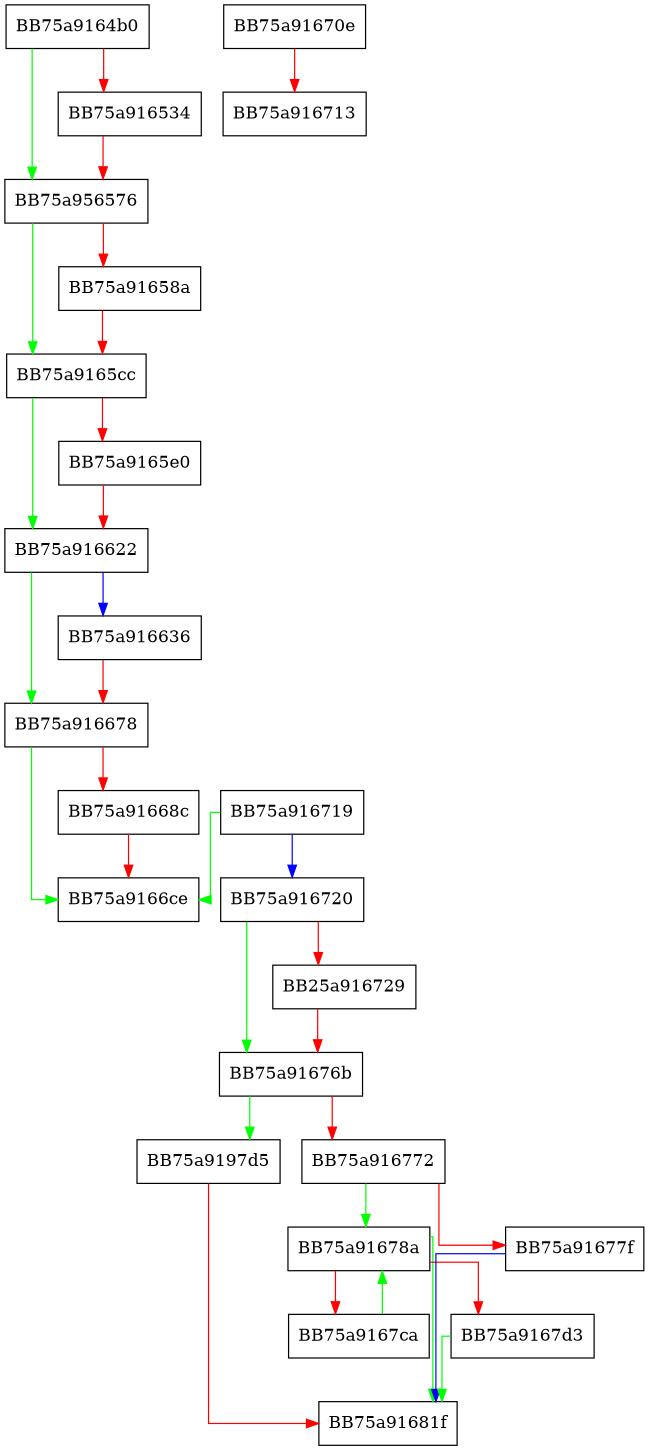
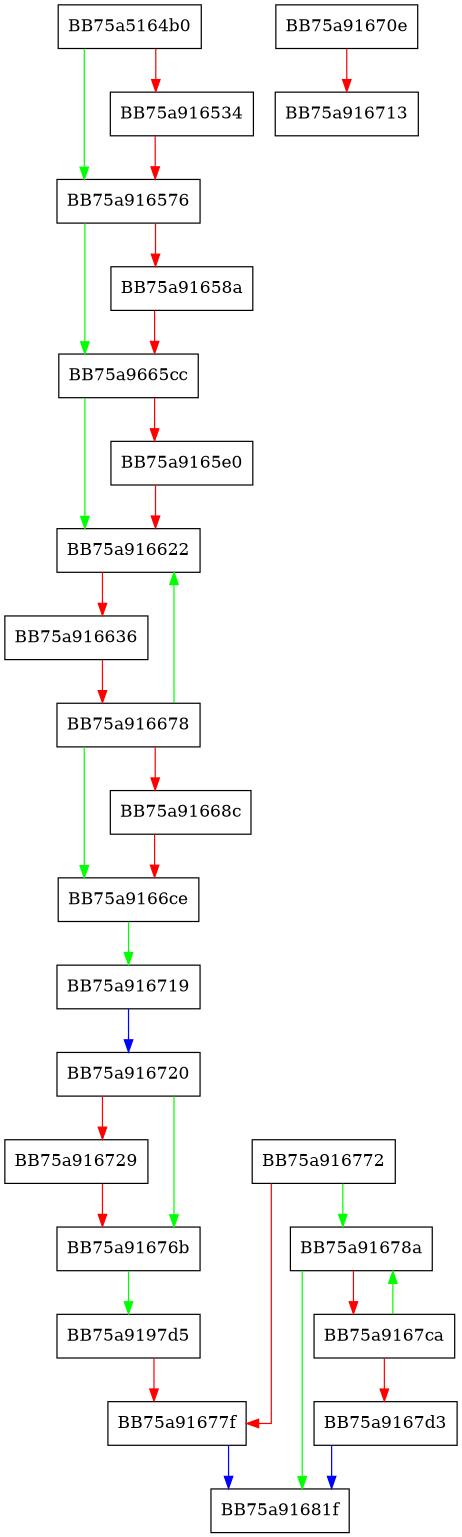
(78, 27) -> (130, 27)
(76, 201) -> (129, 201)
(76, 376) -> (129, 376)
(103, 588) -> (102, 588)
(32, 632) -> (174, 644)
(210, 852) -> (129, 937)
(344, 987) -> (76, 1162)
(332, 1112) -> none
(474, 1262) -> (384, 1374)
(209, 1352) -> (154, 1374)
(442, 1358) -> (332, 1461)
